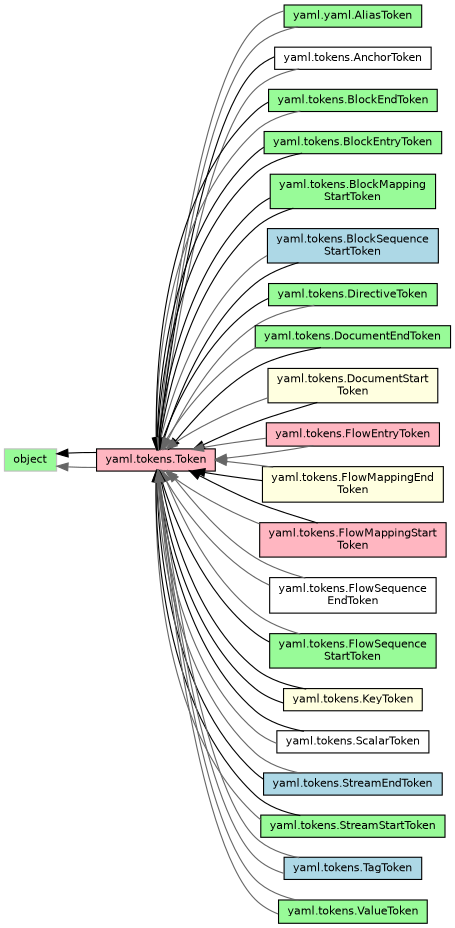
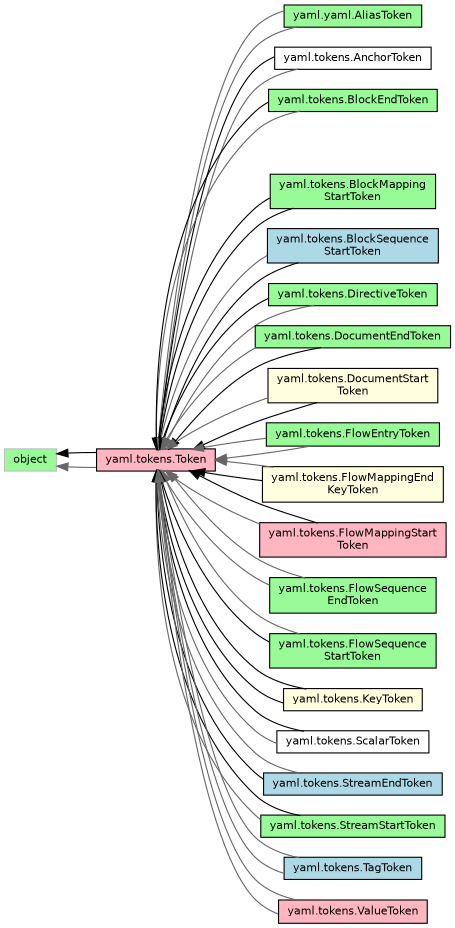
(353, 143) -> none
(353, 434) -> (353, 434)
(353, 484) -> (353, 484)
(353, 595) -> (353, 595)
(353, 912) -> (353, 912)
